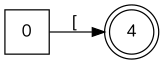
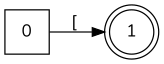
(132, 32) -> (132, 32)
